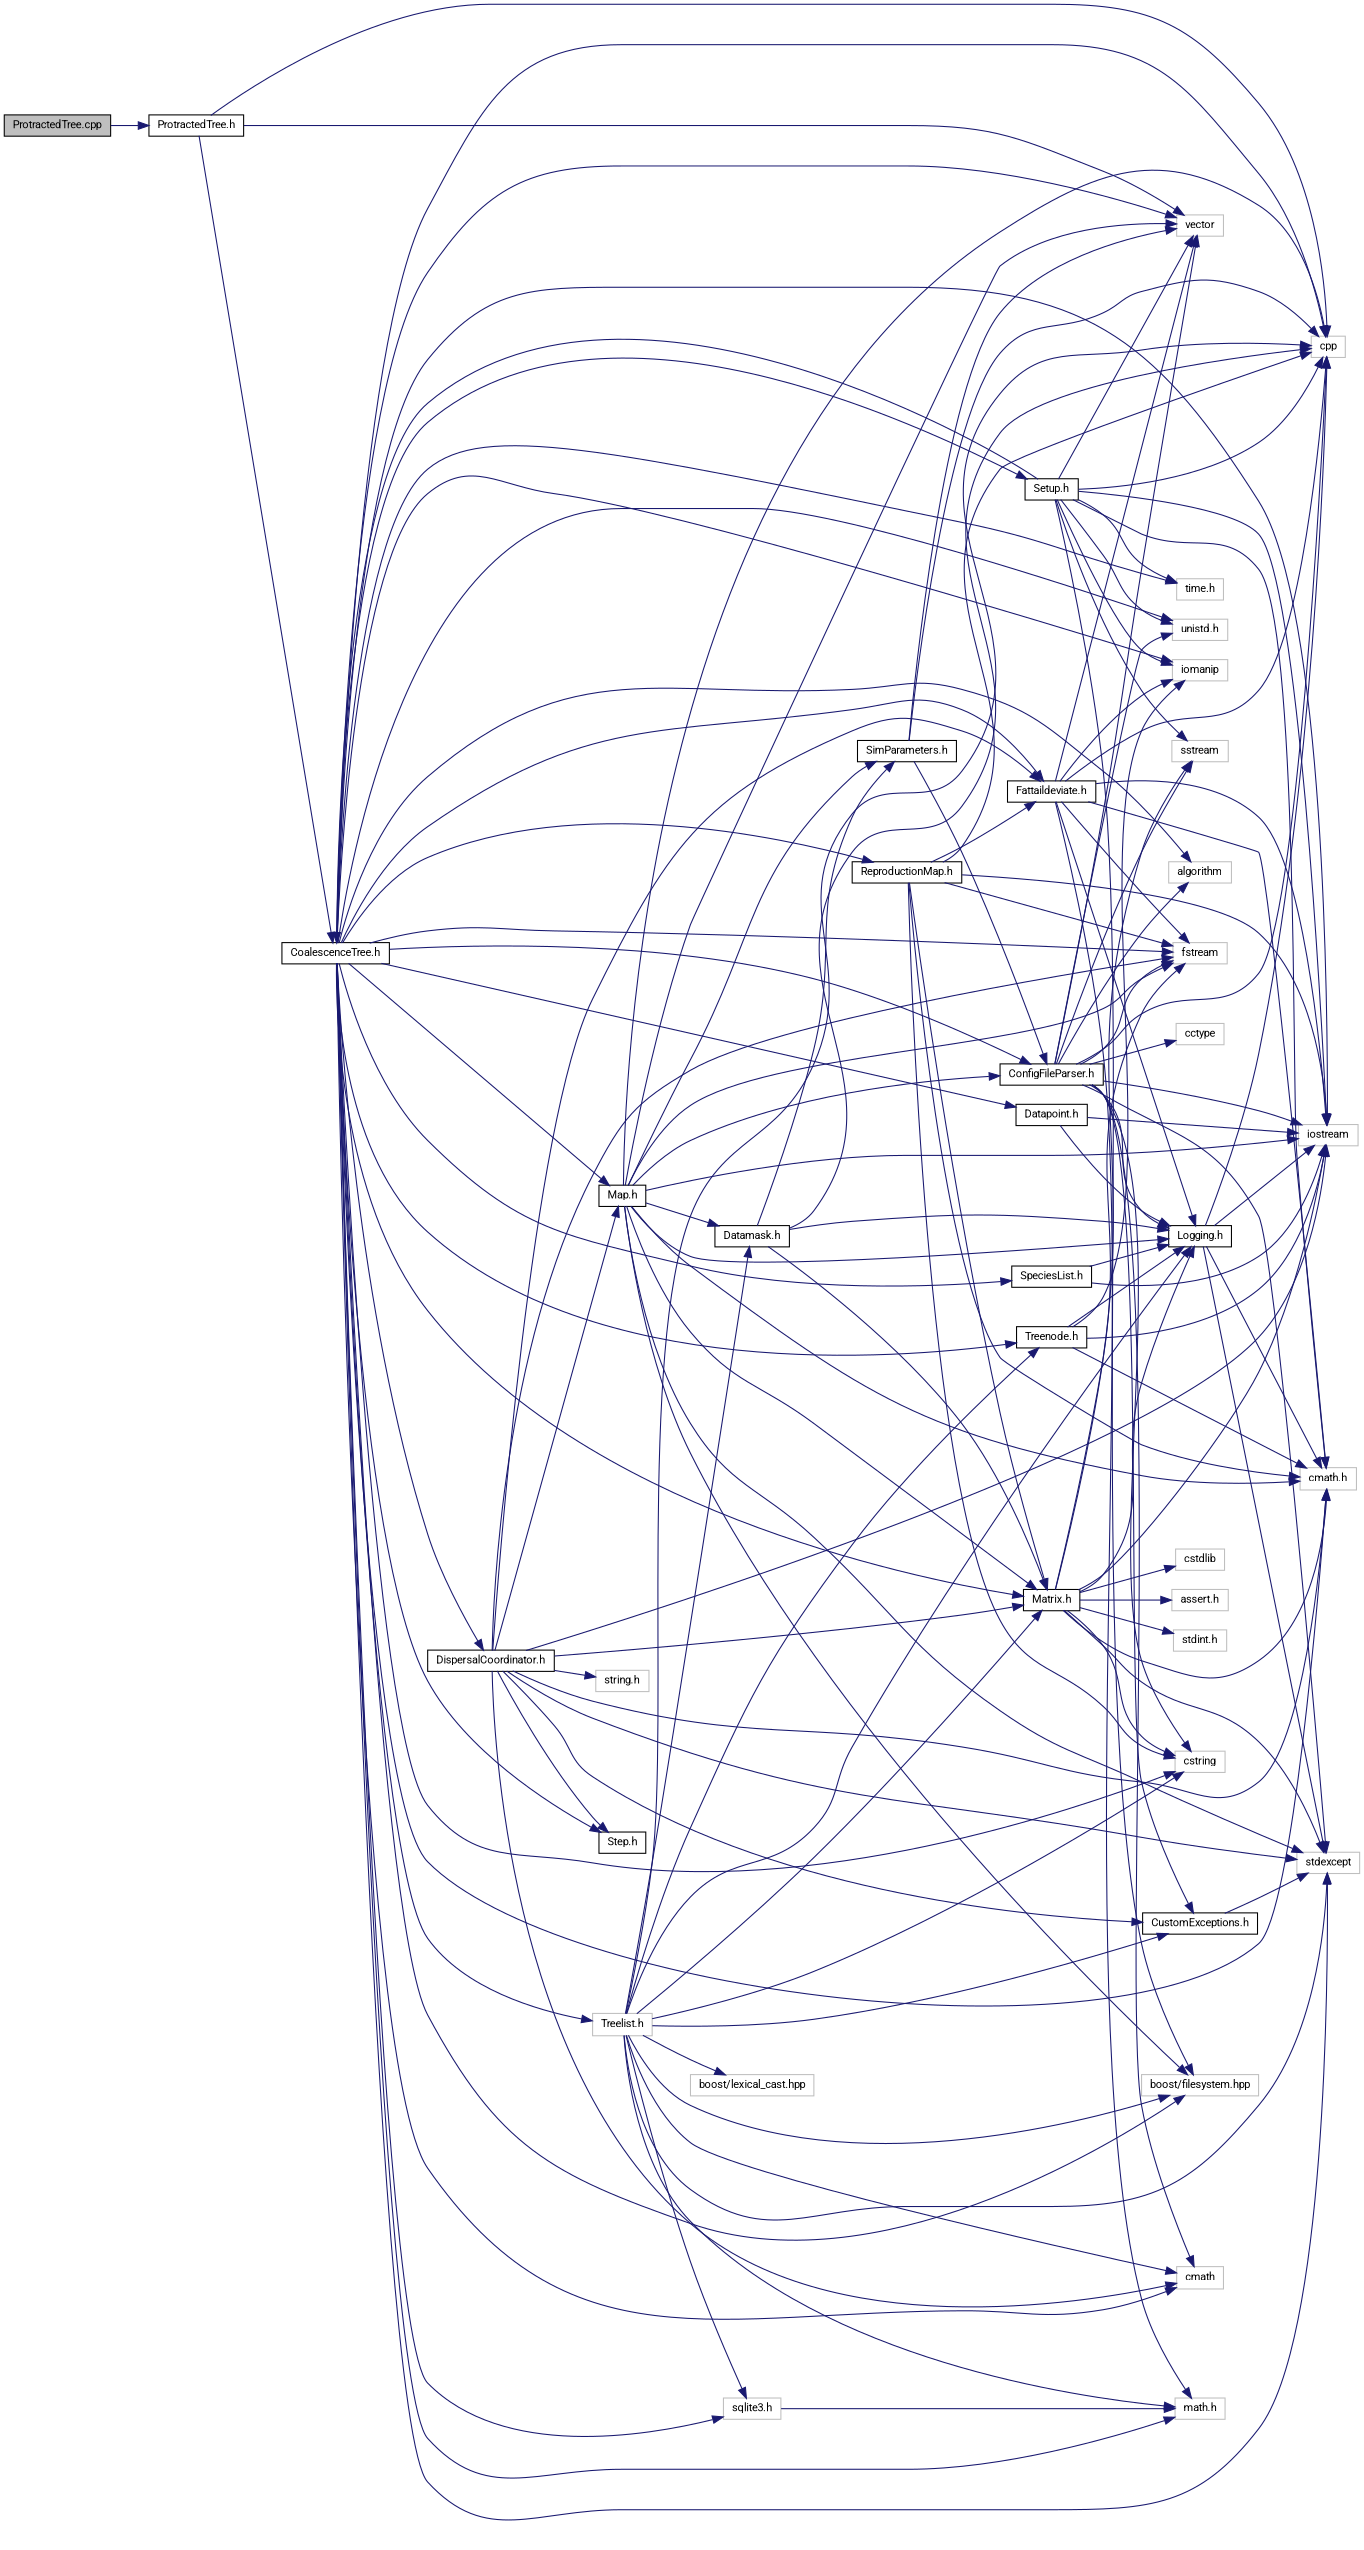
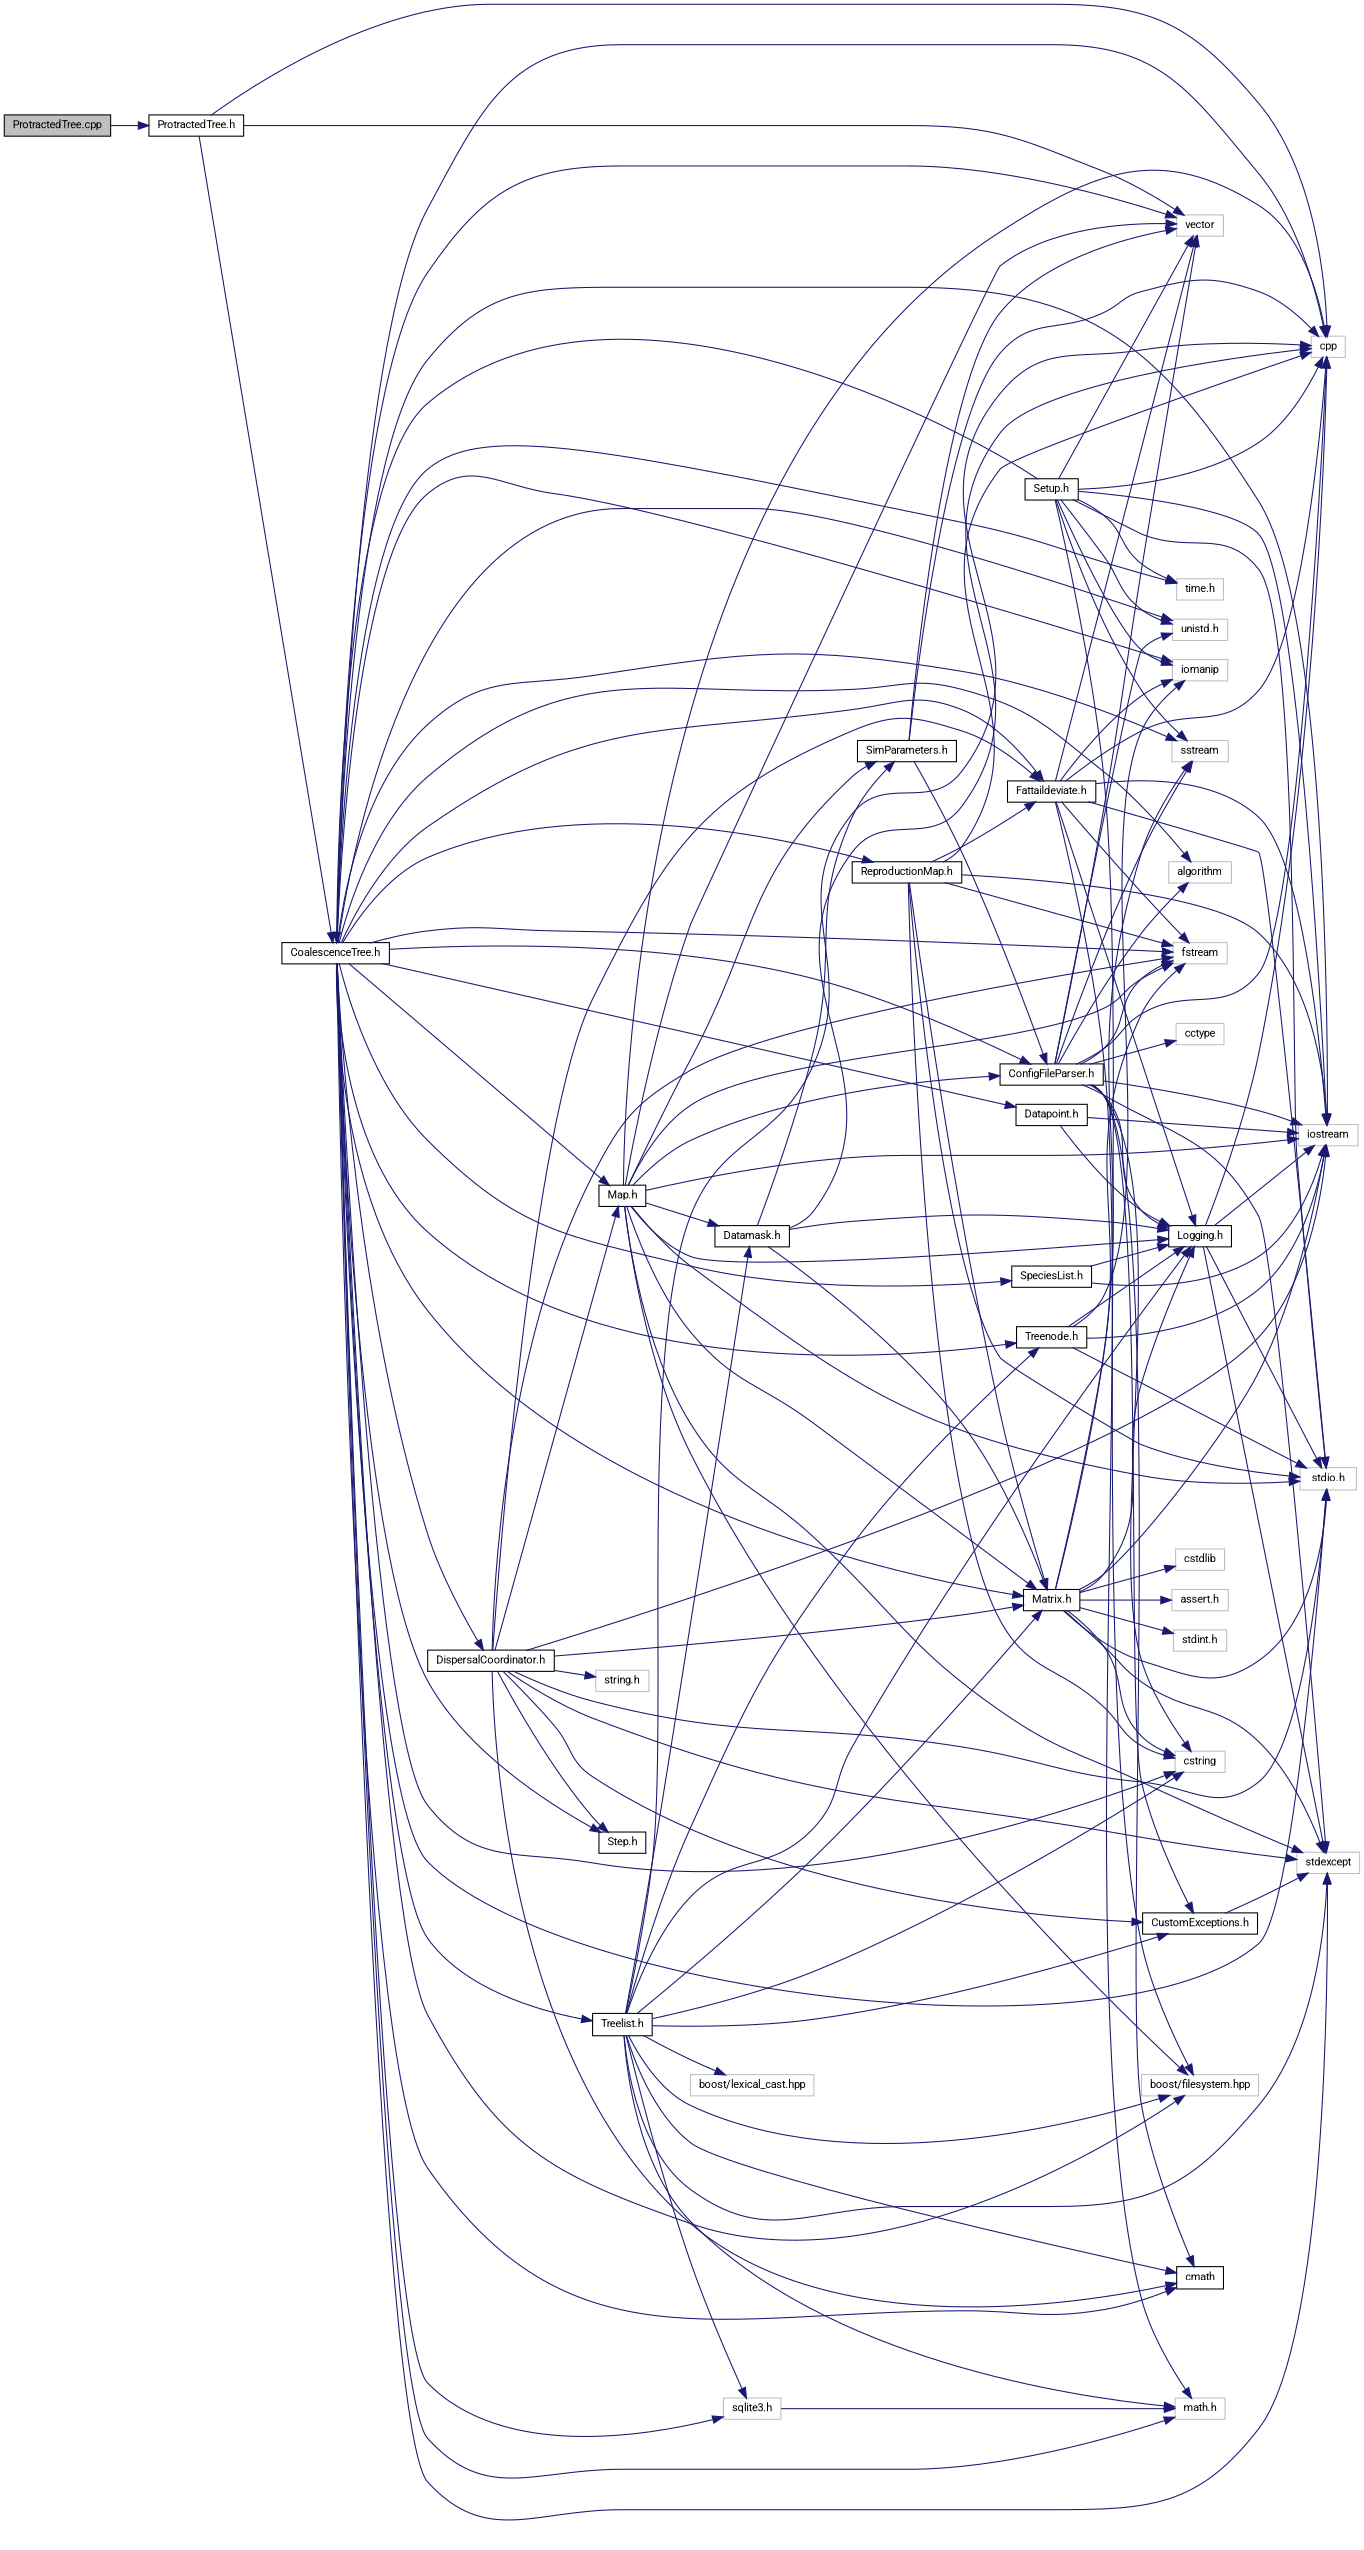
(465, 400) -> (677, 663)
(1328, 1479) -> (1328, 1479)
(622, 2025) -> (622, 2025)
(1200, 2278) -> (1200, 2278)
